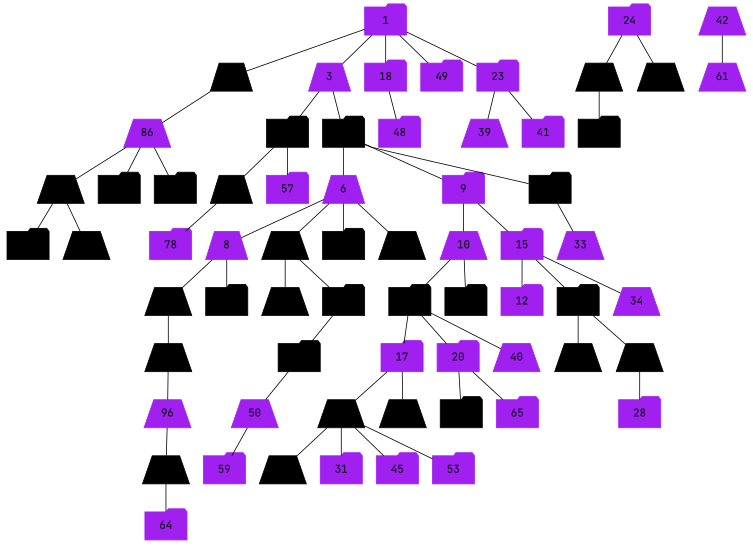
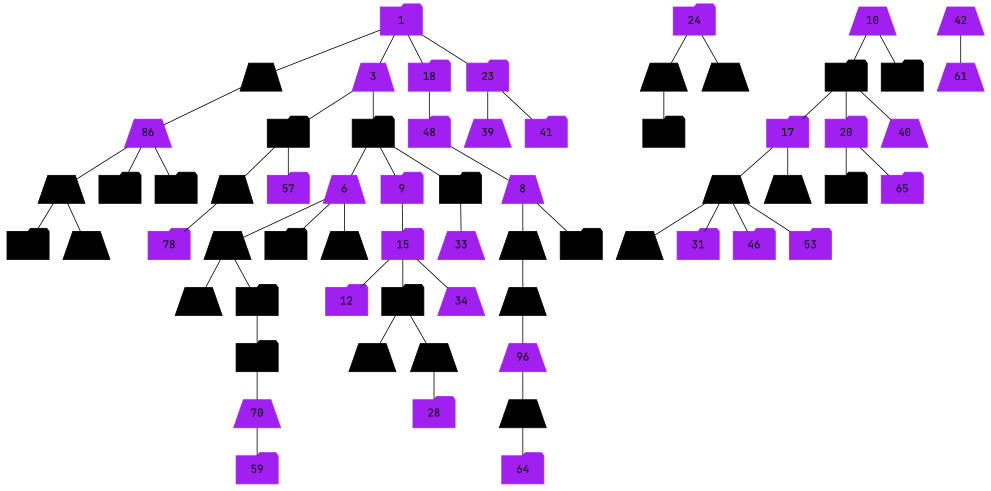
(442, 77) -> none
(464, 217) -> none
(282, 219) -> (480, 163)
(255, 414) -> (257, 414)
(397, 470) -> (754, 245)
